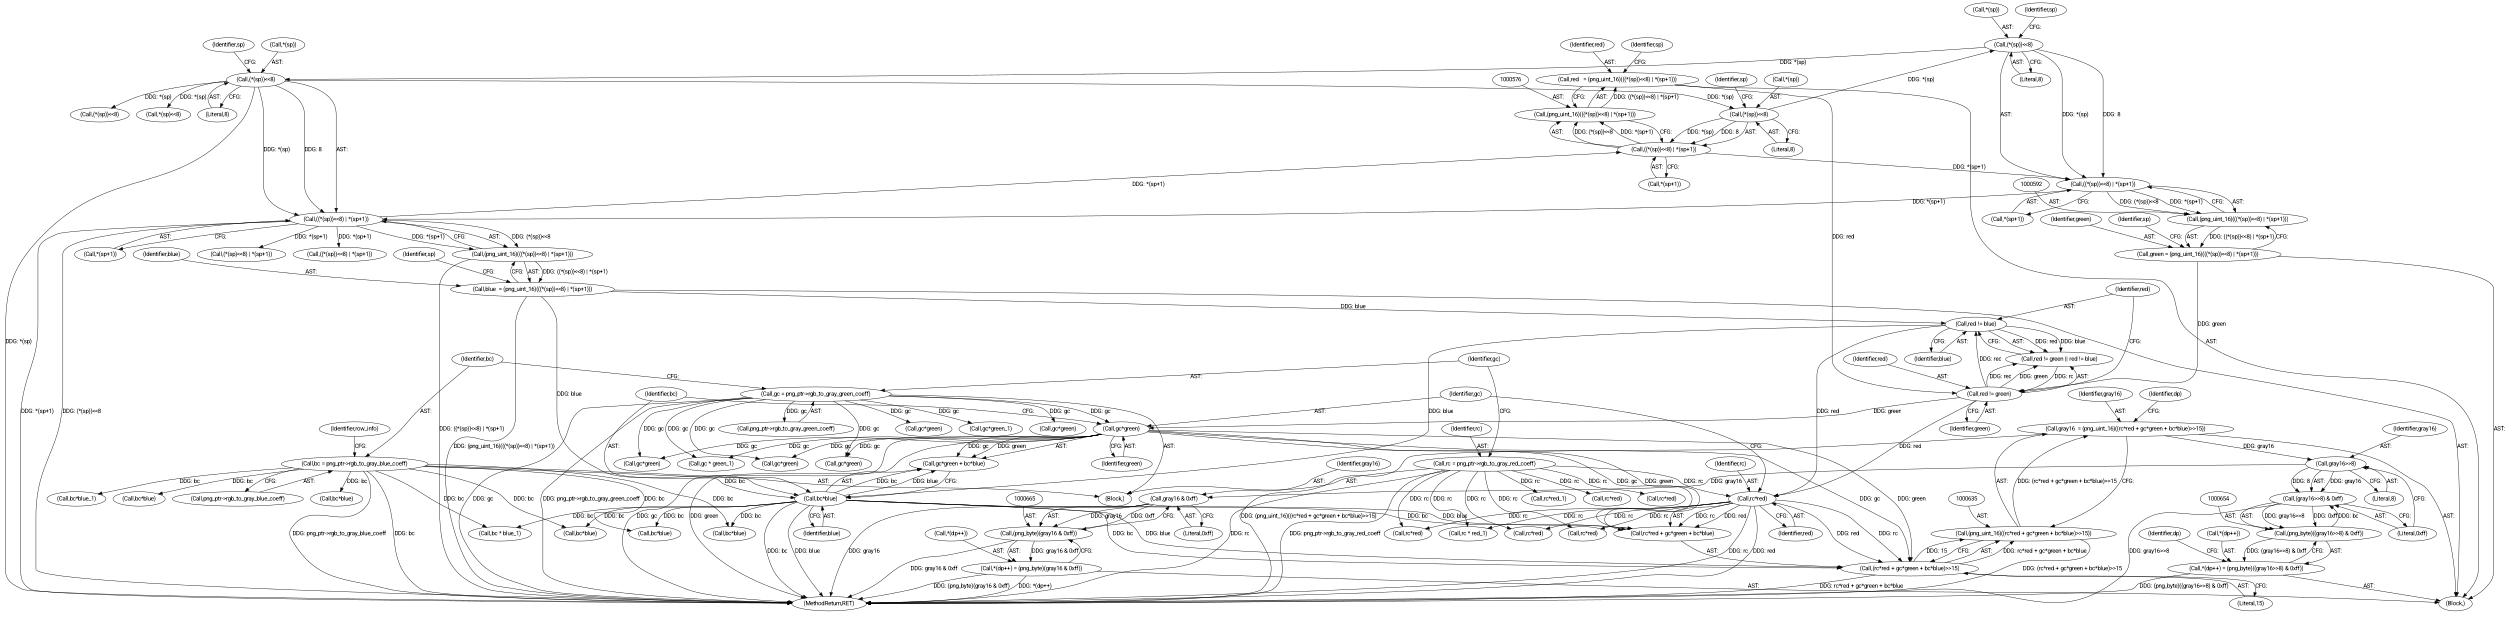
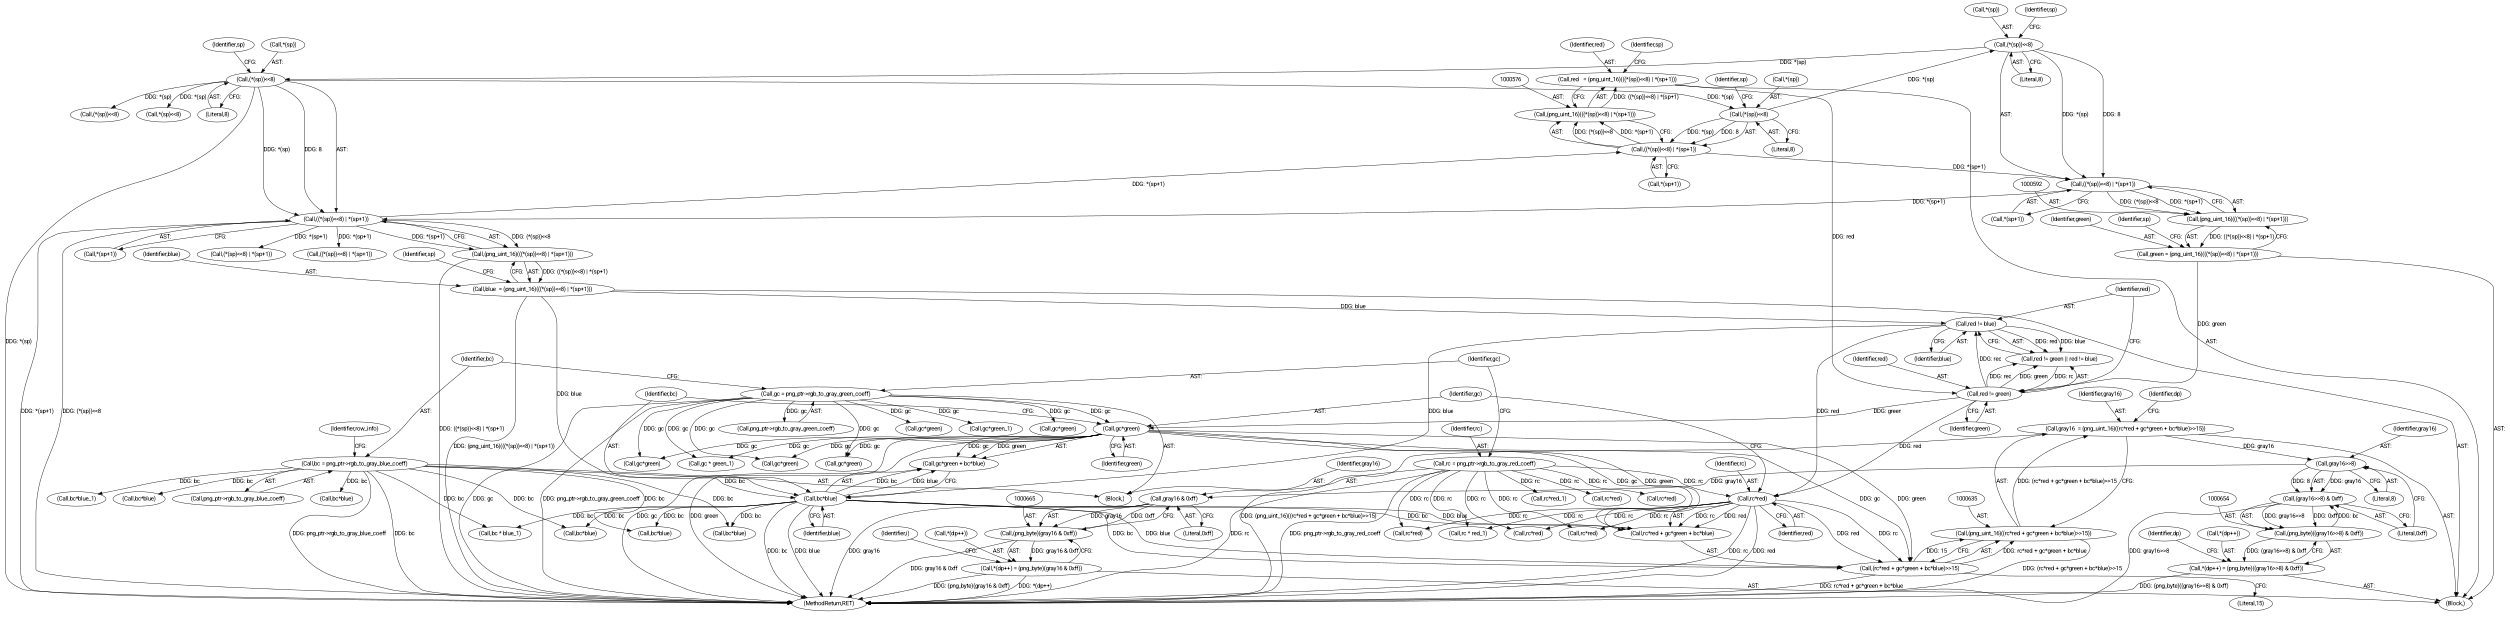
(272, 481) -> (272, 481)
none -> (895, 534)
(2109, 576) -> none
